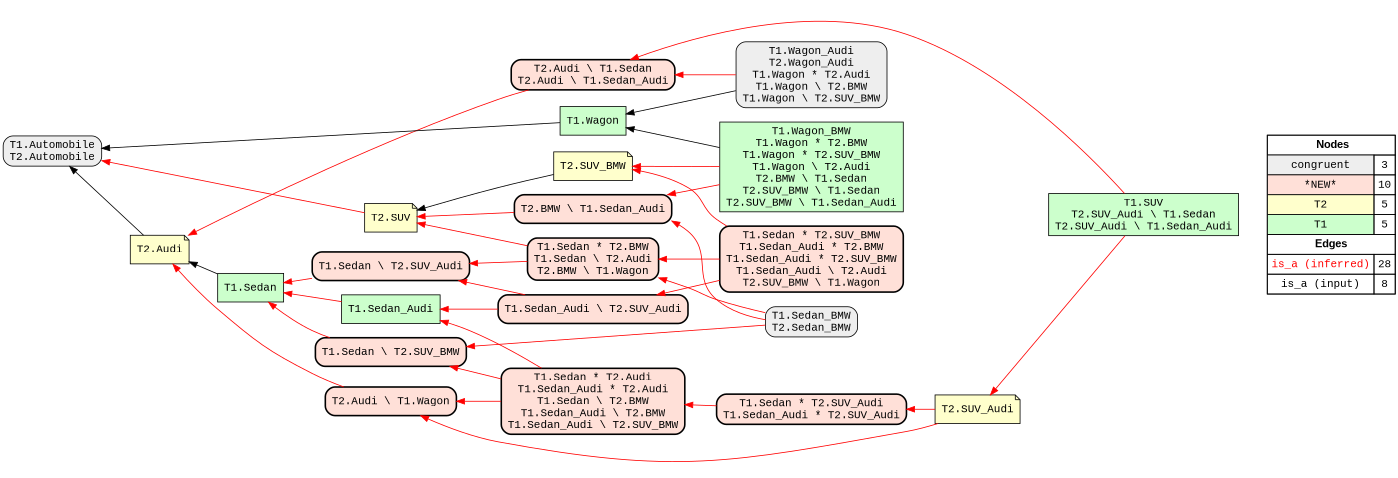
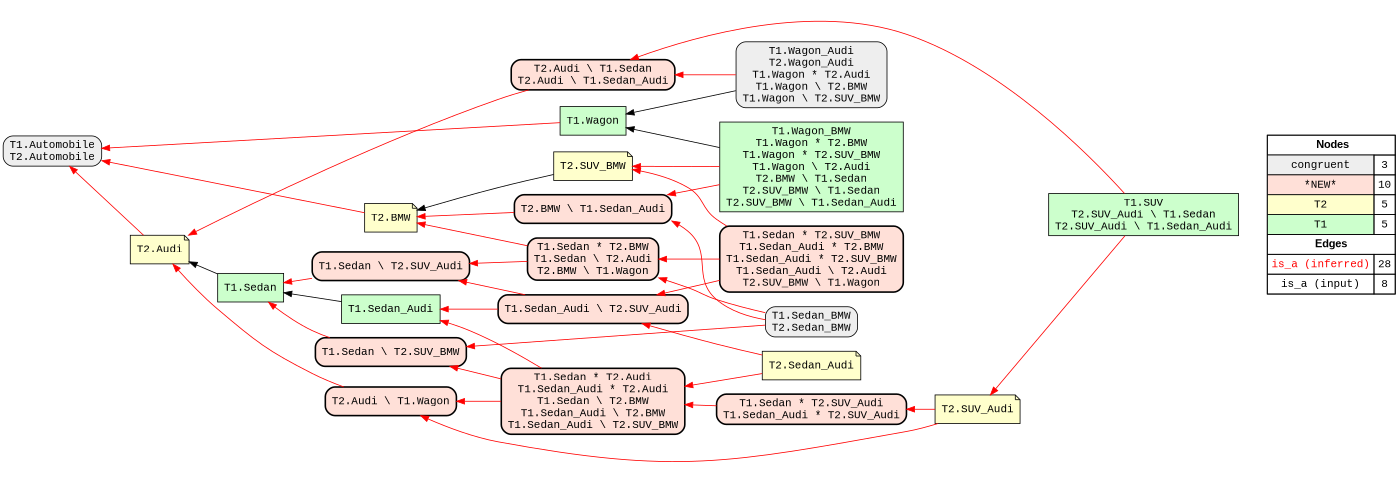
(335, 135) -> (335, 135)
(110, 204) -> (110, 204)
(391, 218) -> (391, 218)
(317, 298) -> (317, 298)
none -> (812, 366)
